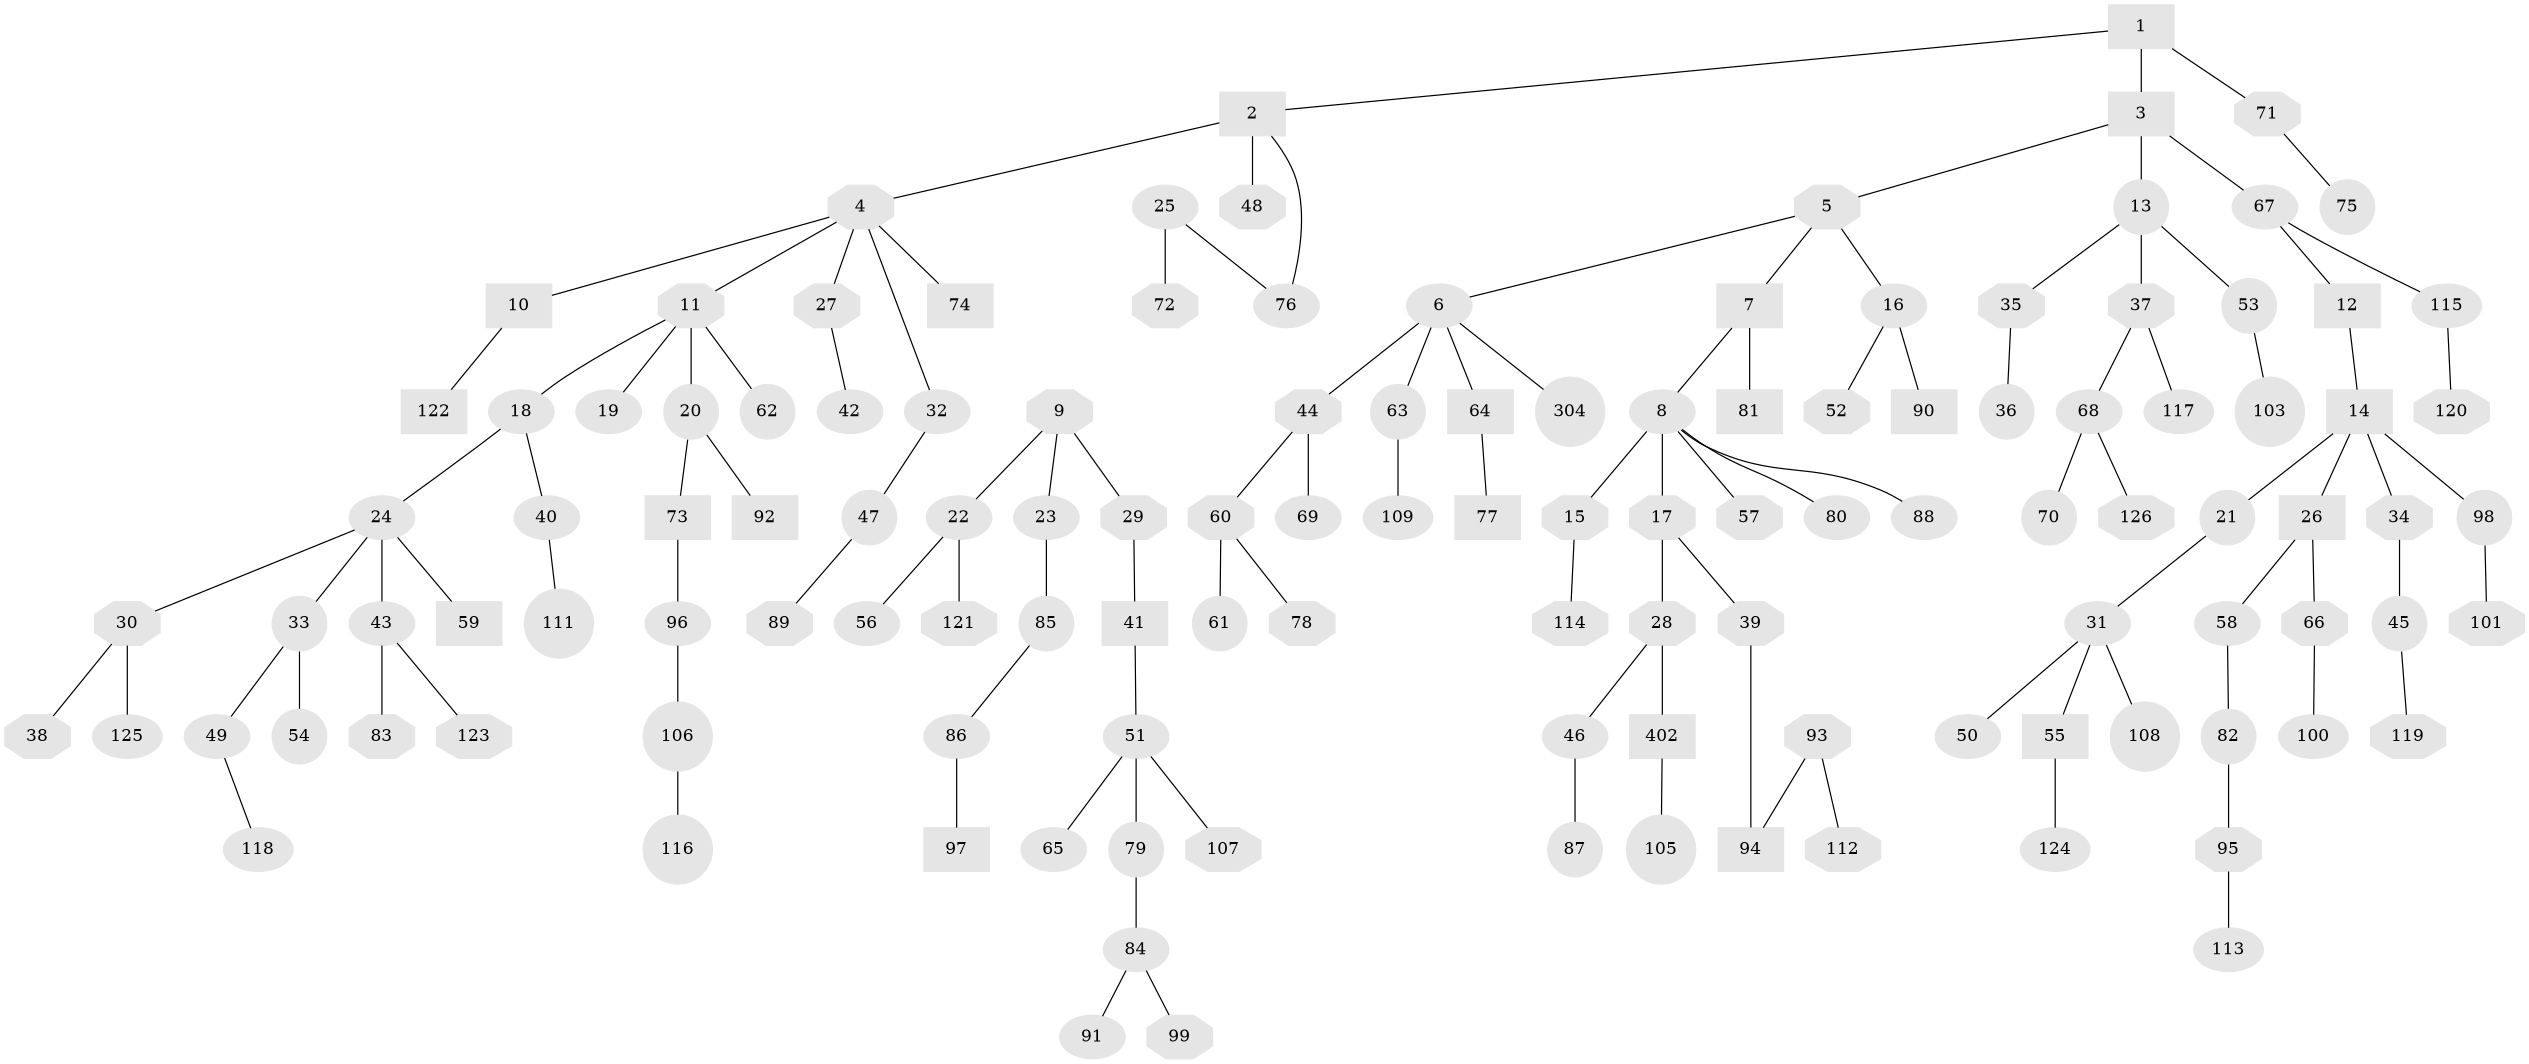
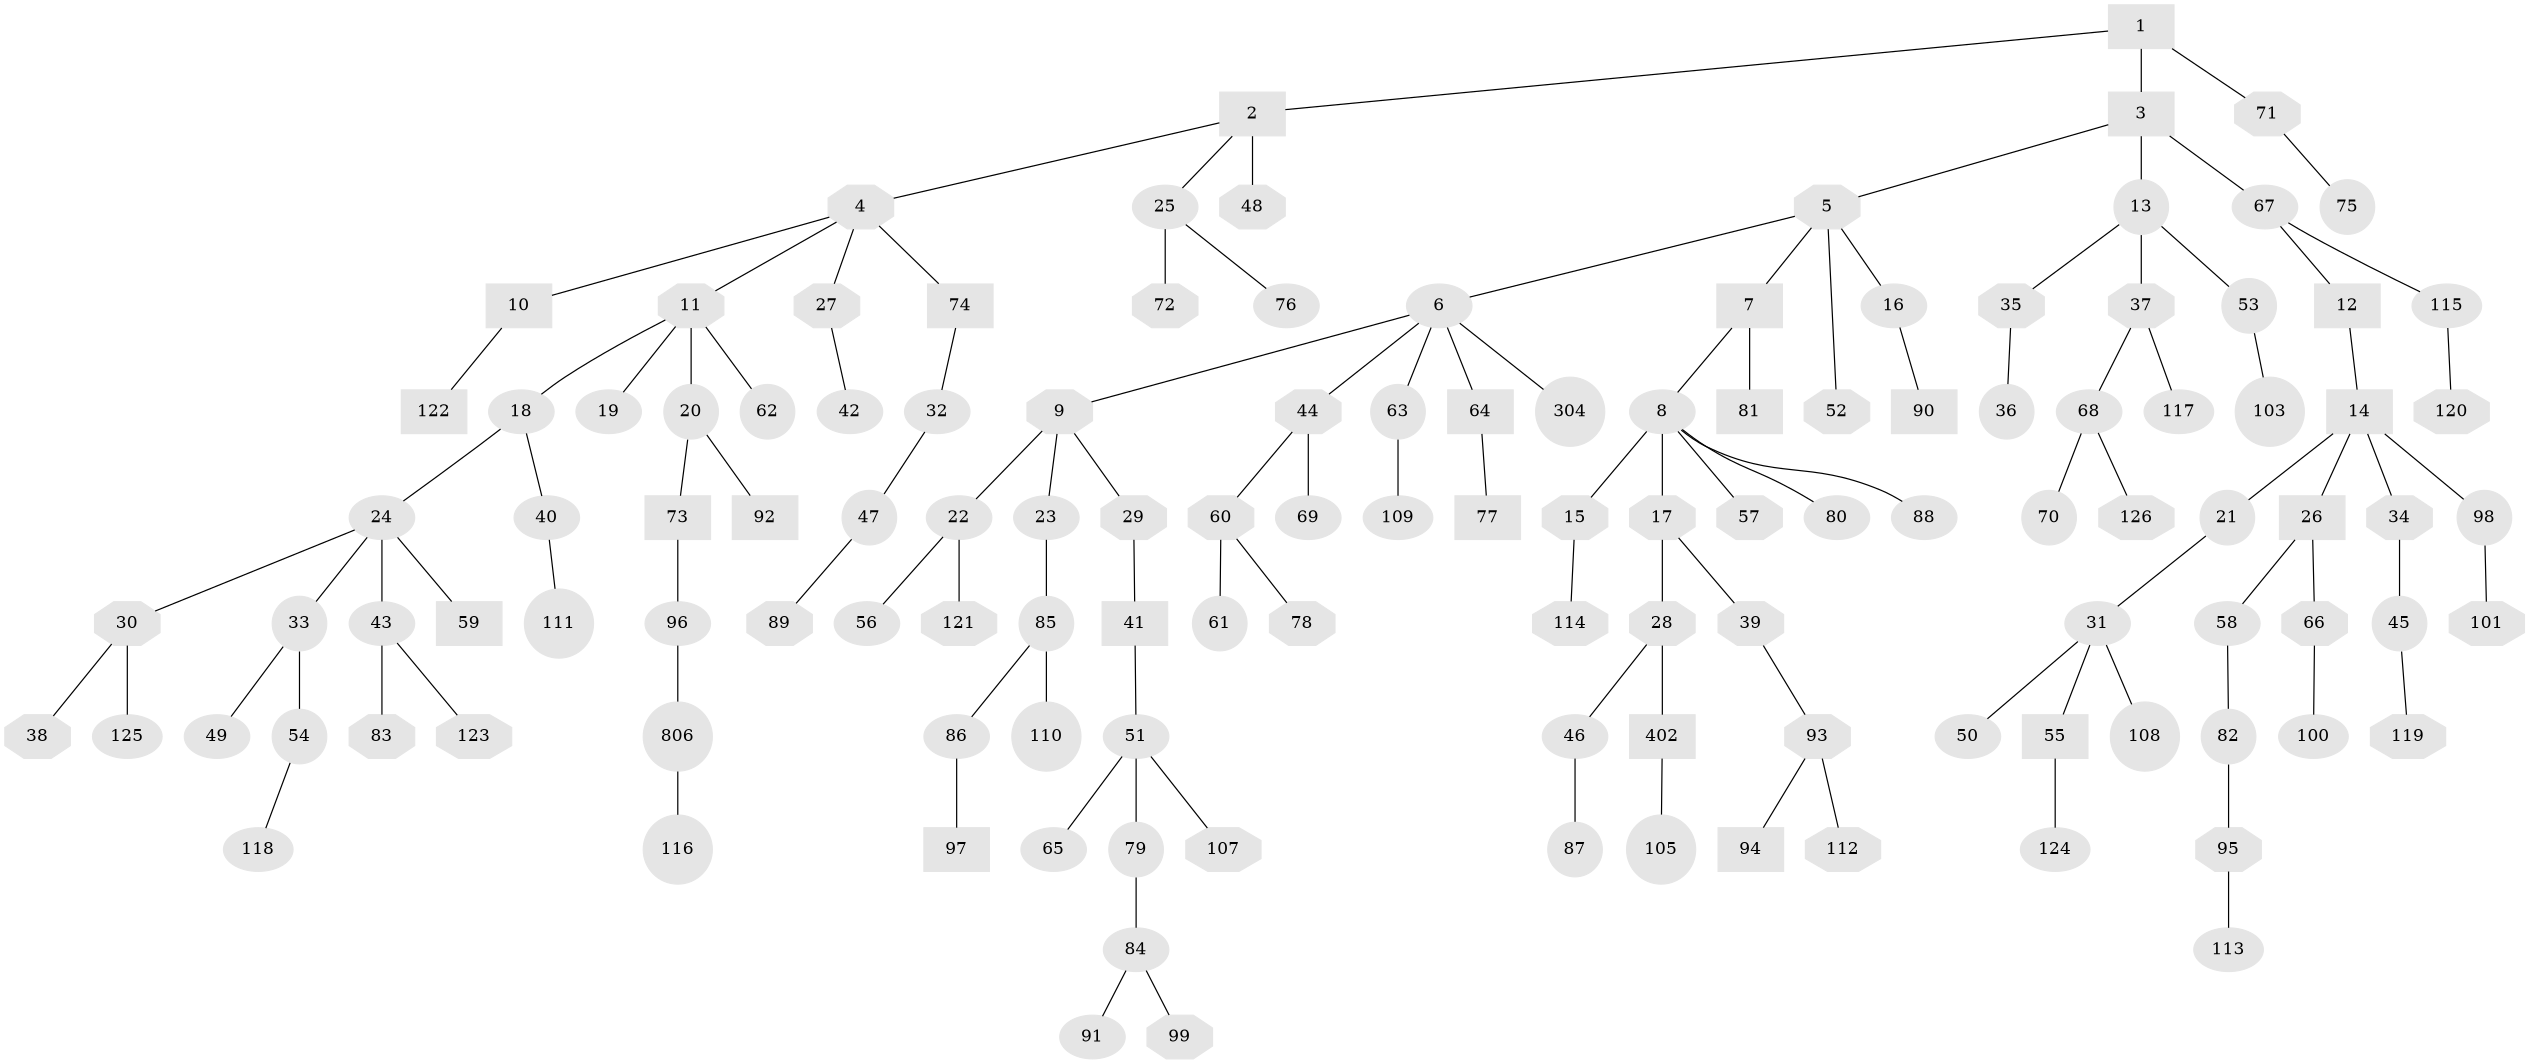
(1301, 207) -> (1207, 162)
(899, 310) -> (949, 359)
(1866, 358) -> (1832, 309)
none -> (1250, 359)
(1751, 736) -> (1784, 680)
(678, 737) -> (678, 737)
none -> (1046, 737)
(238, 793) -> (278, 796)
